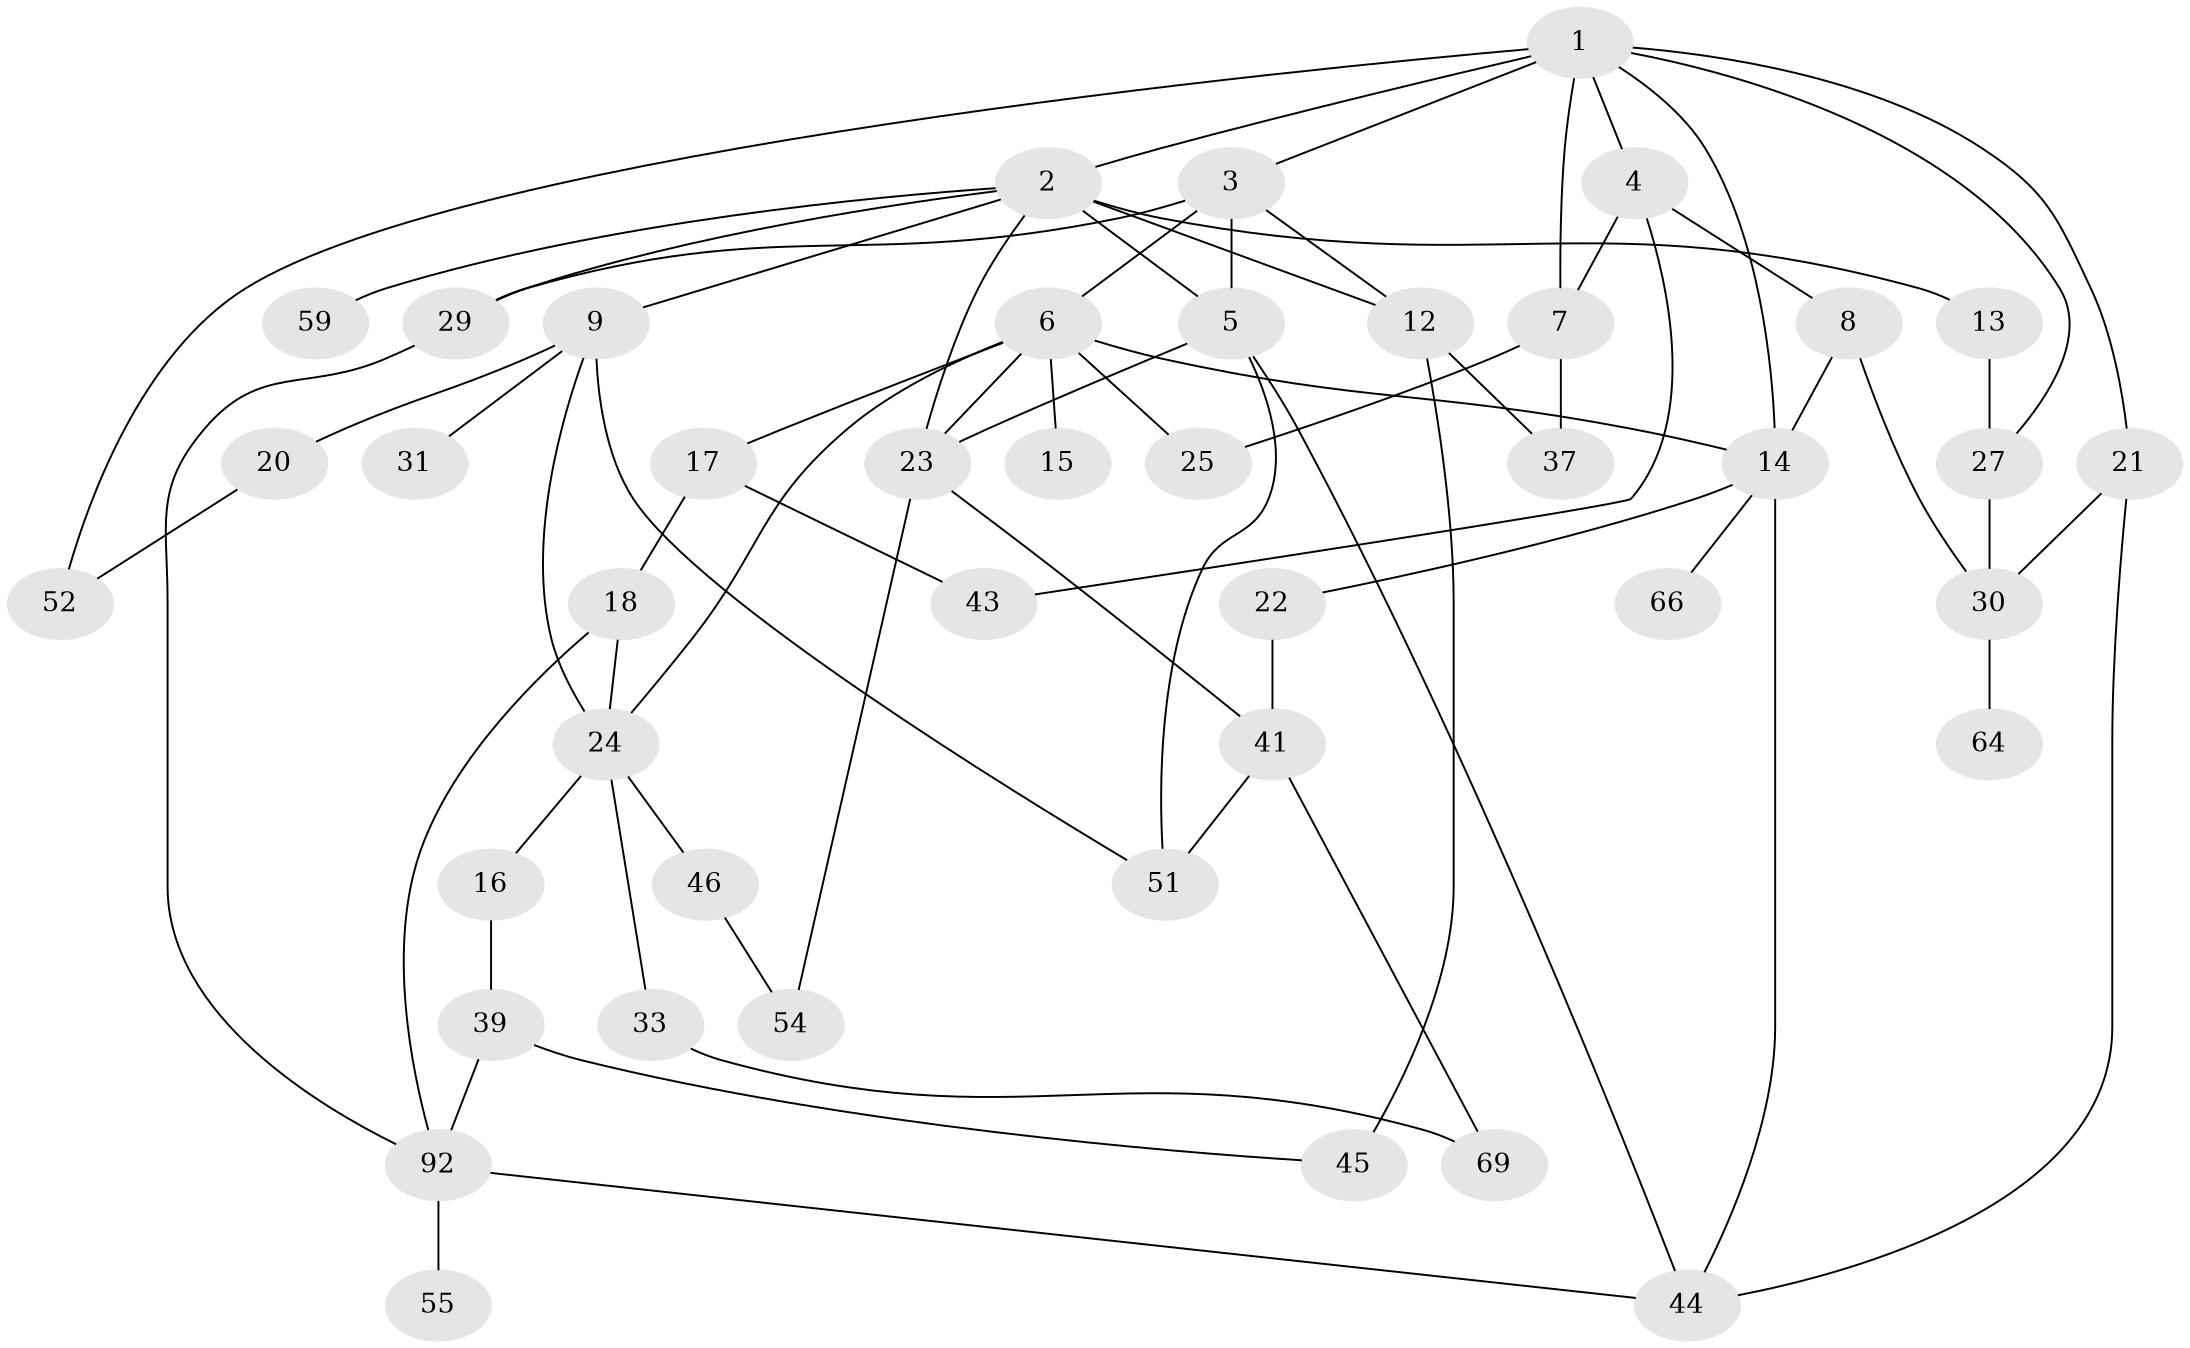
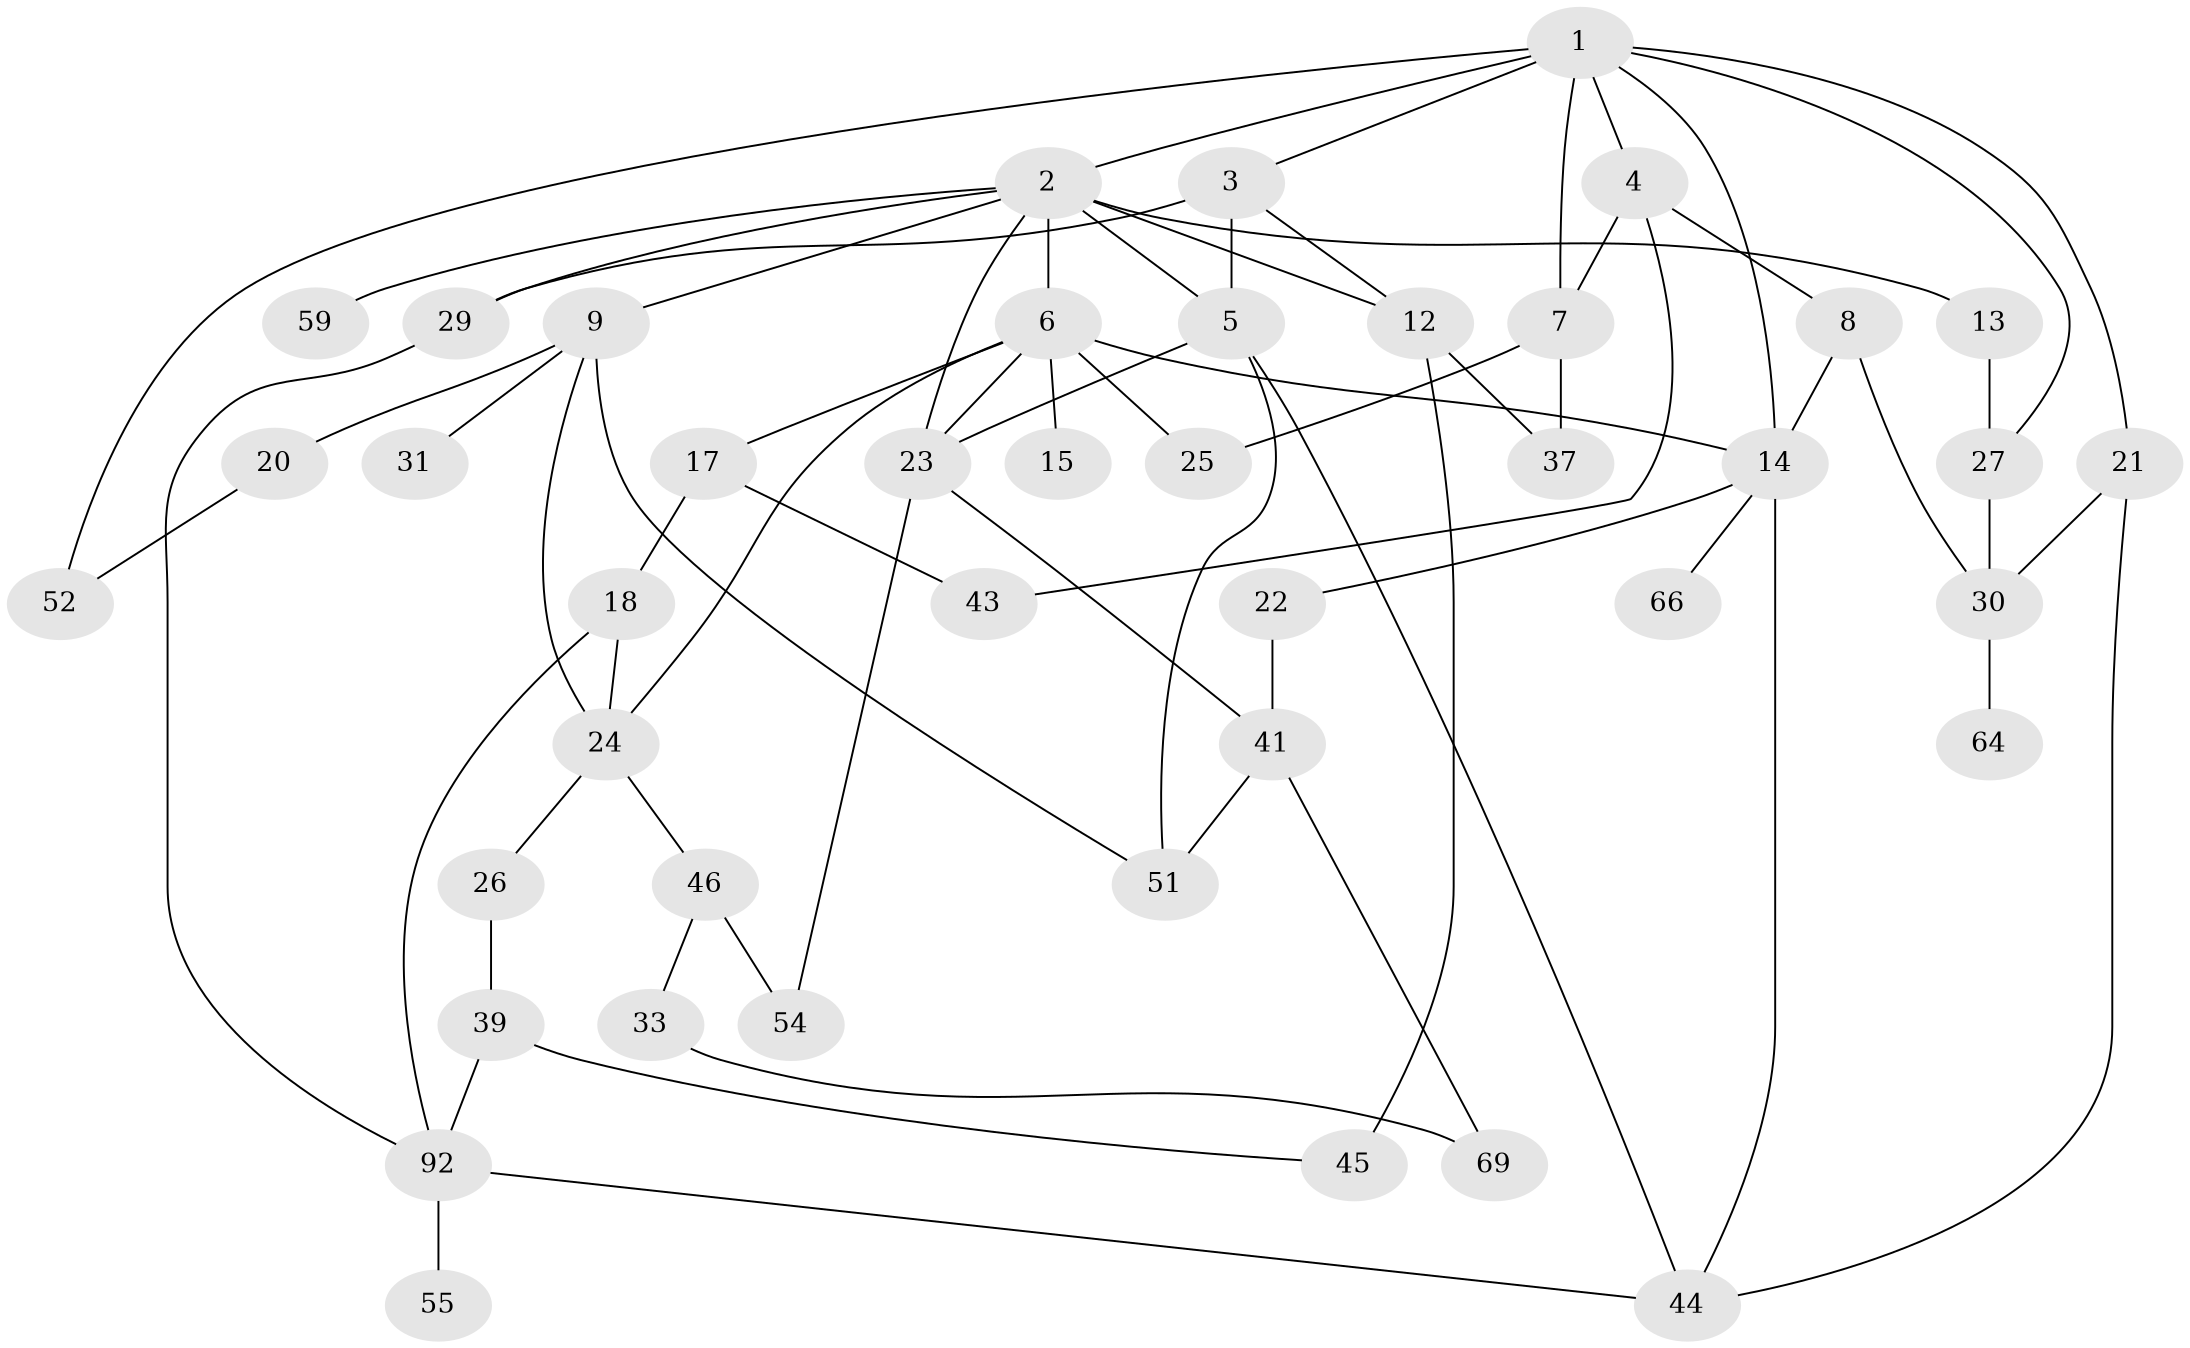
(1151, 245) -> (1048, 254)
(491, 885) -> (491, 885)
(628, 885) -> (678, 955)
